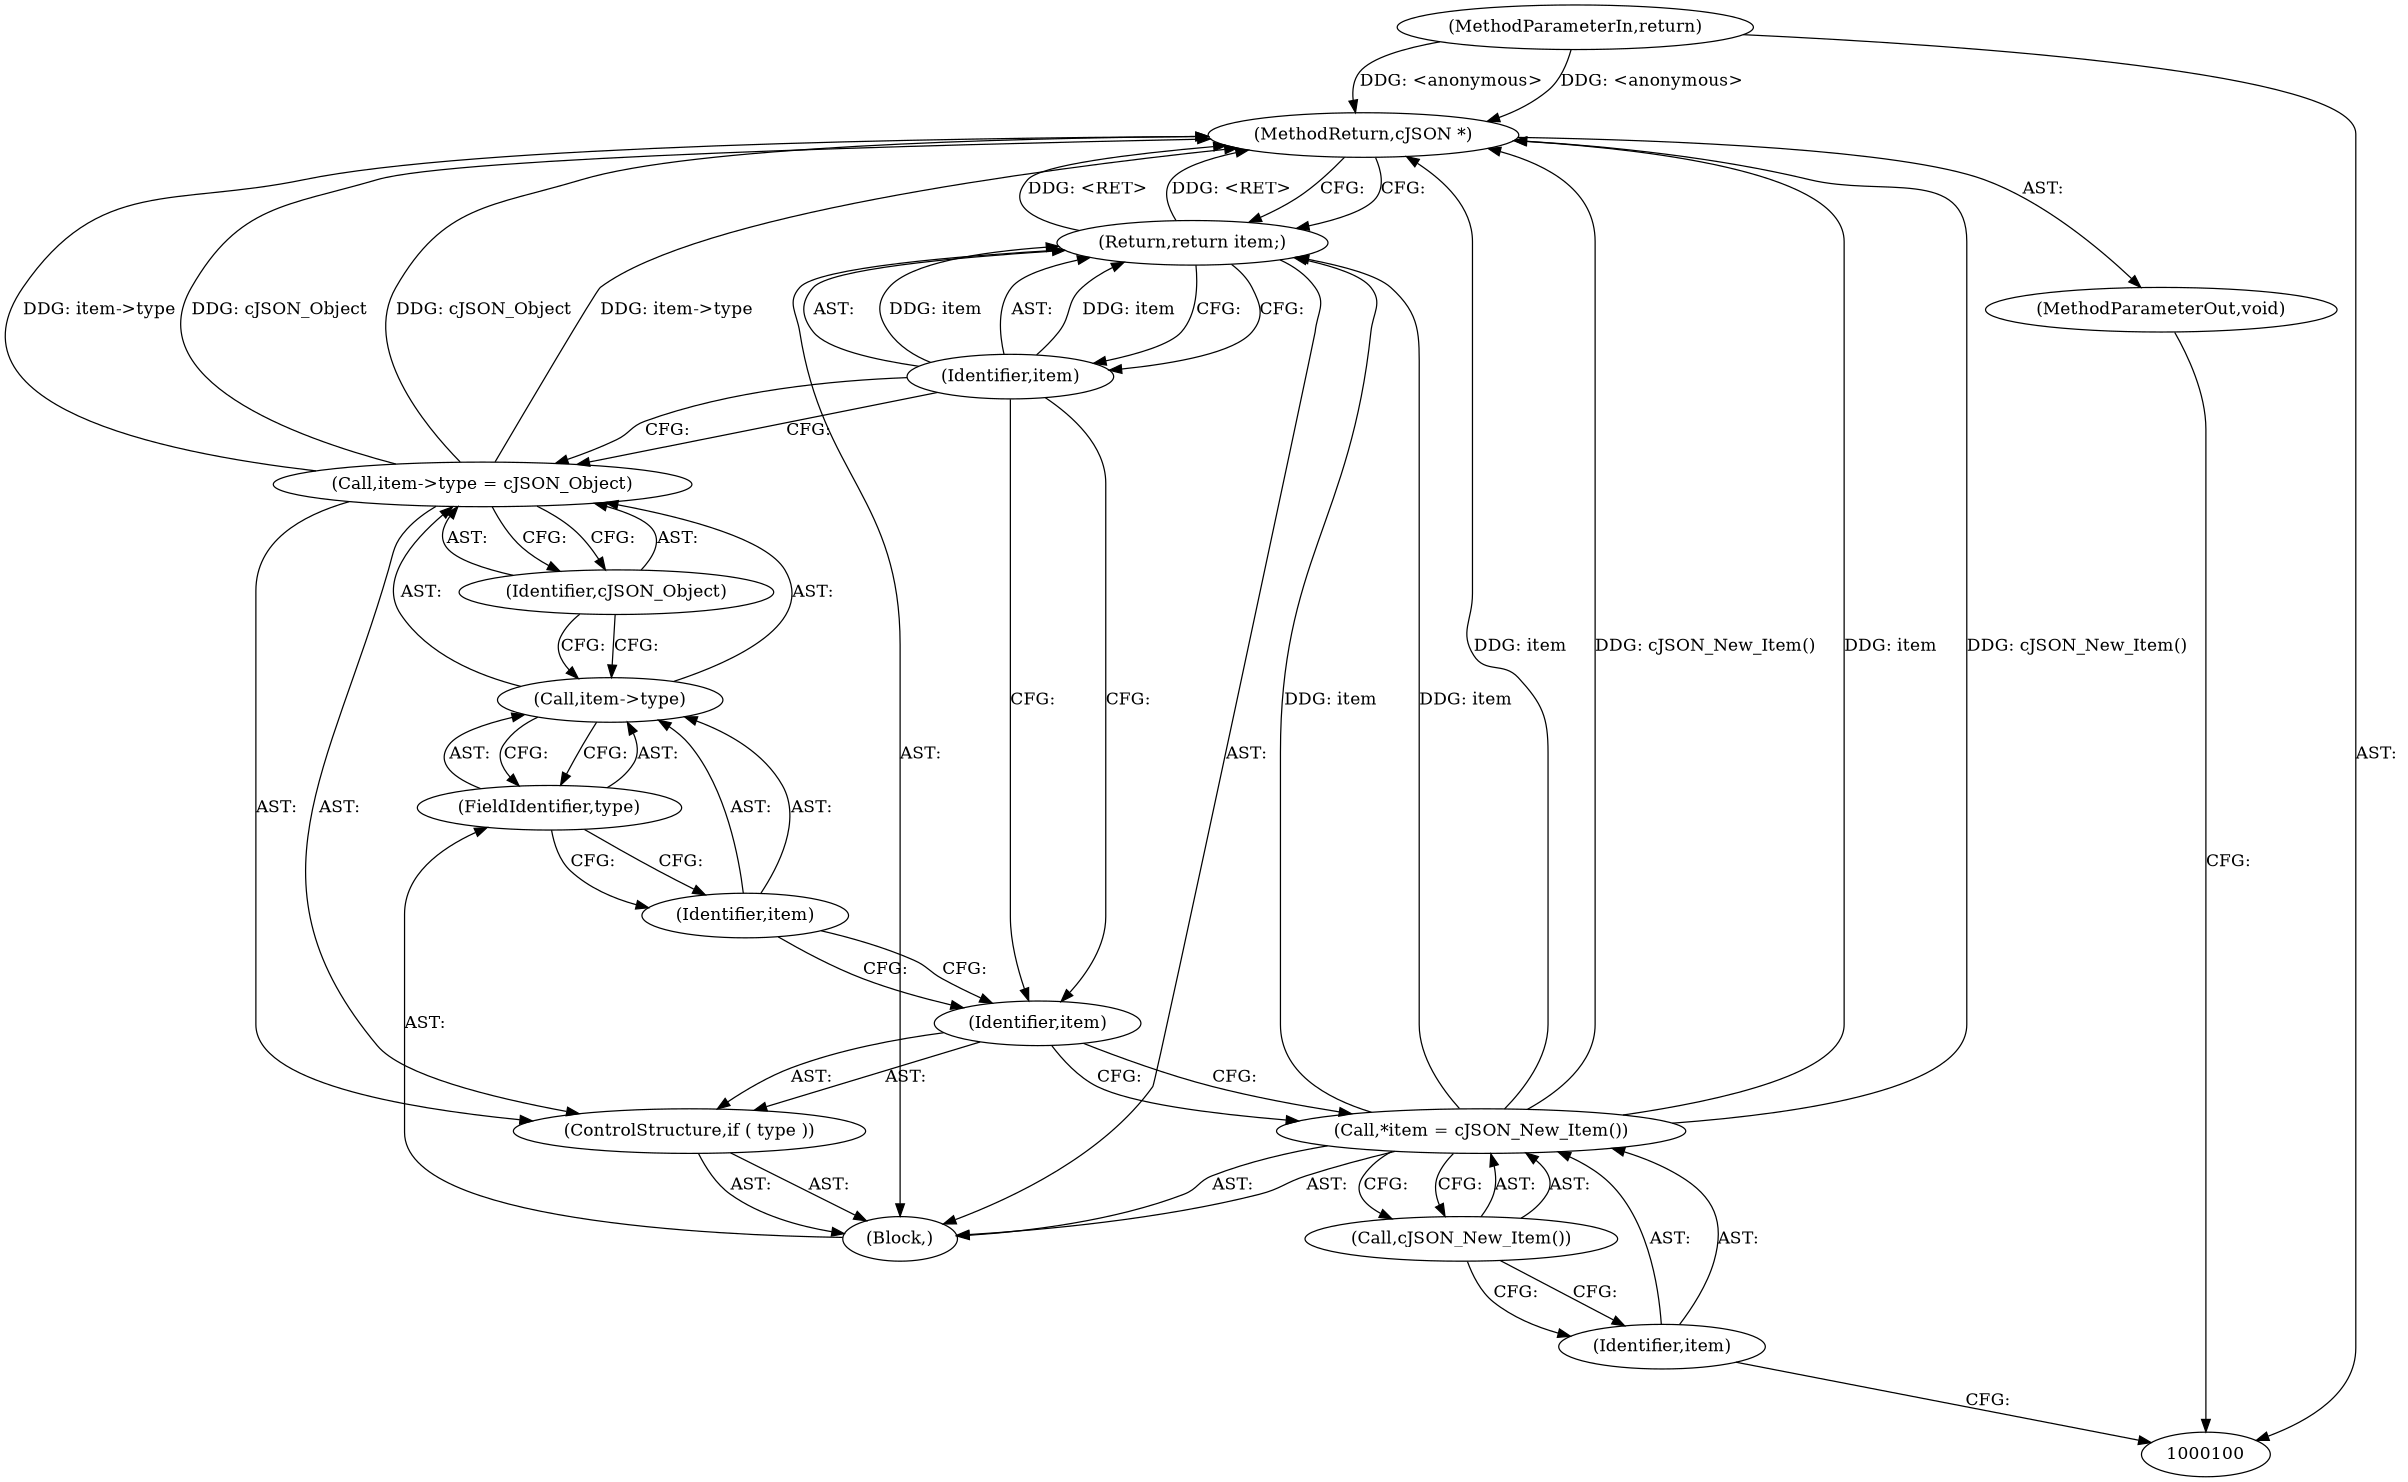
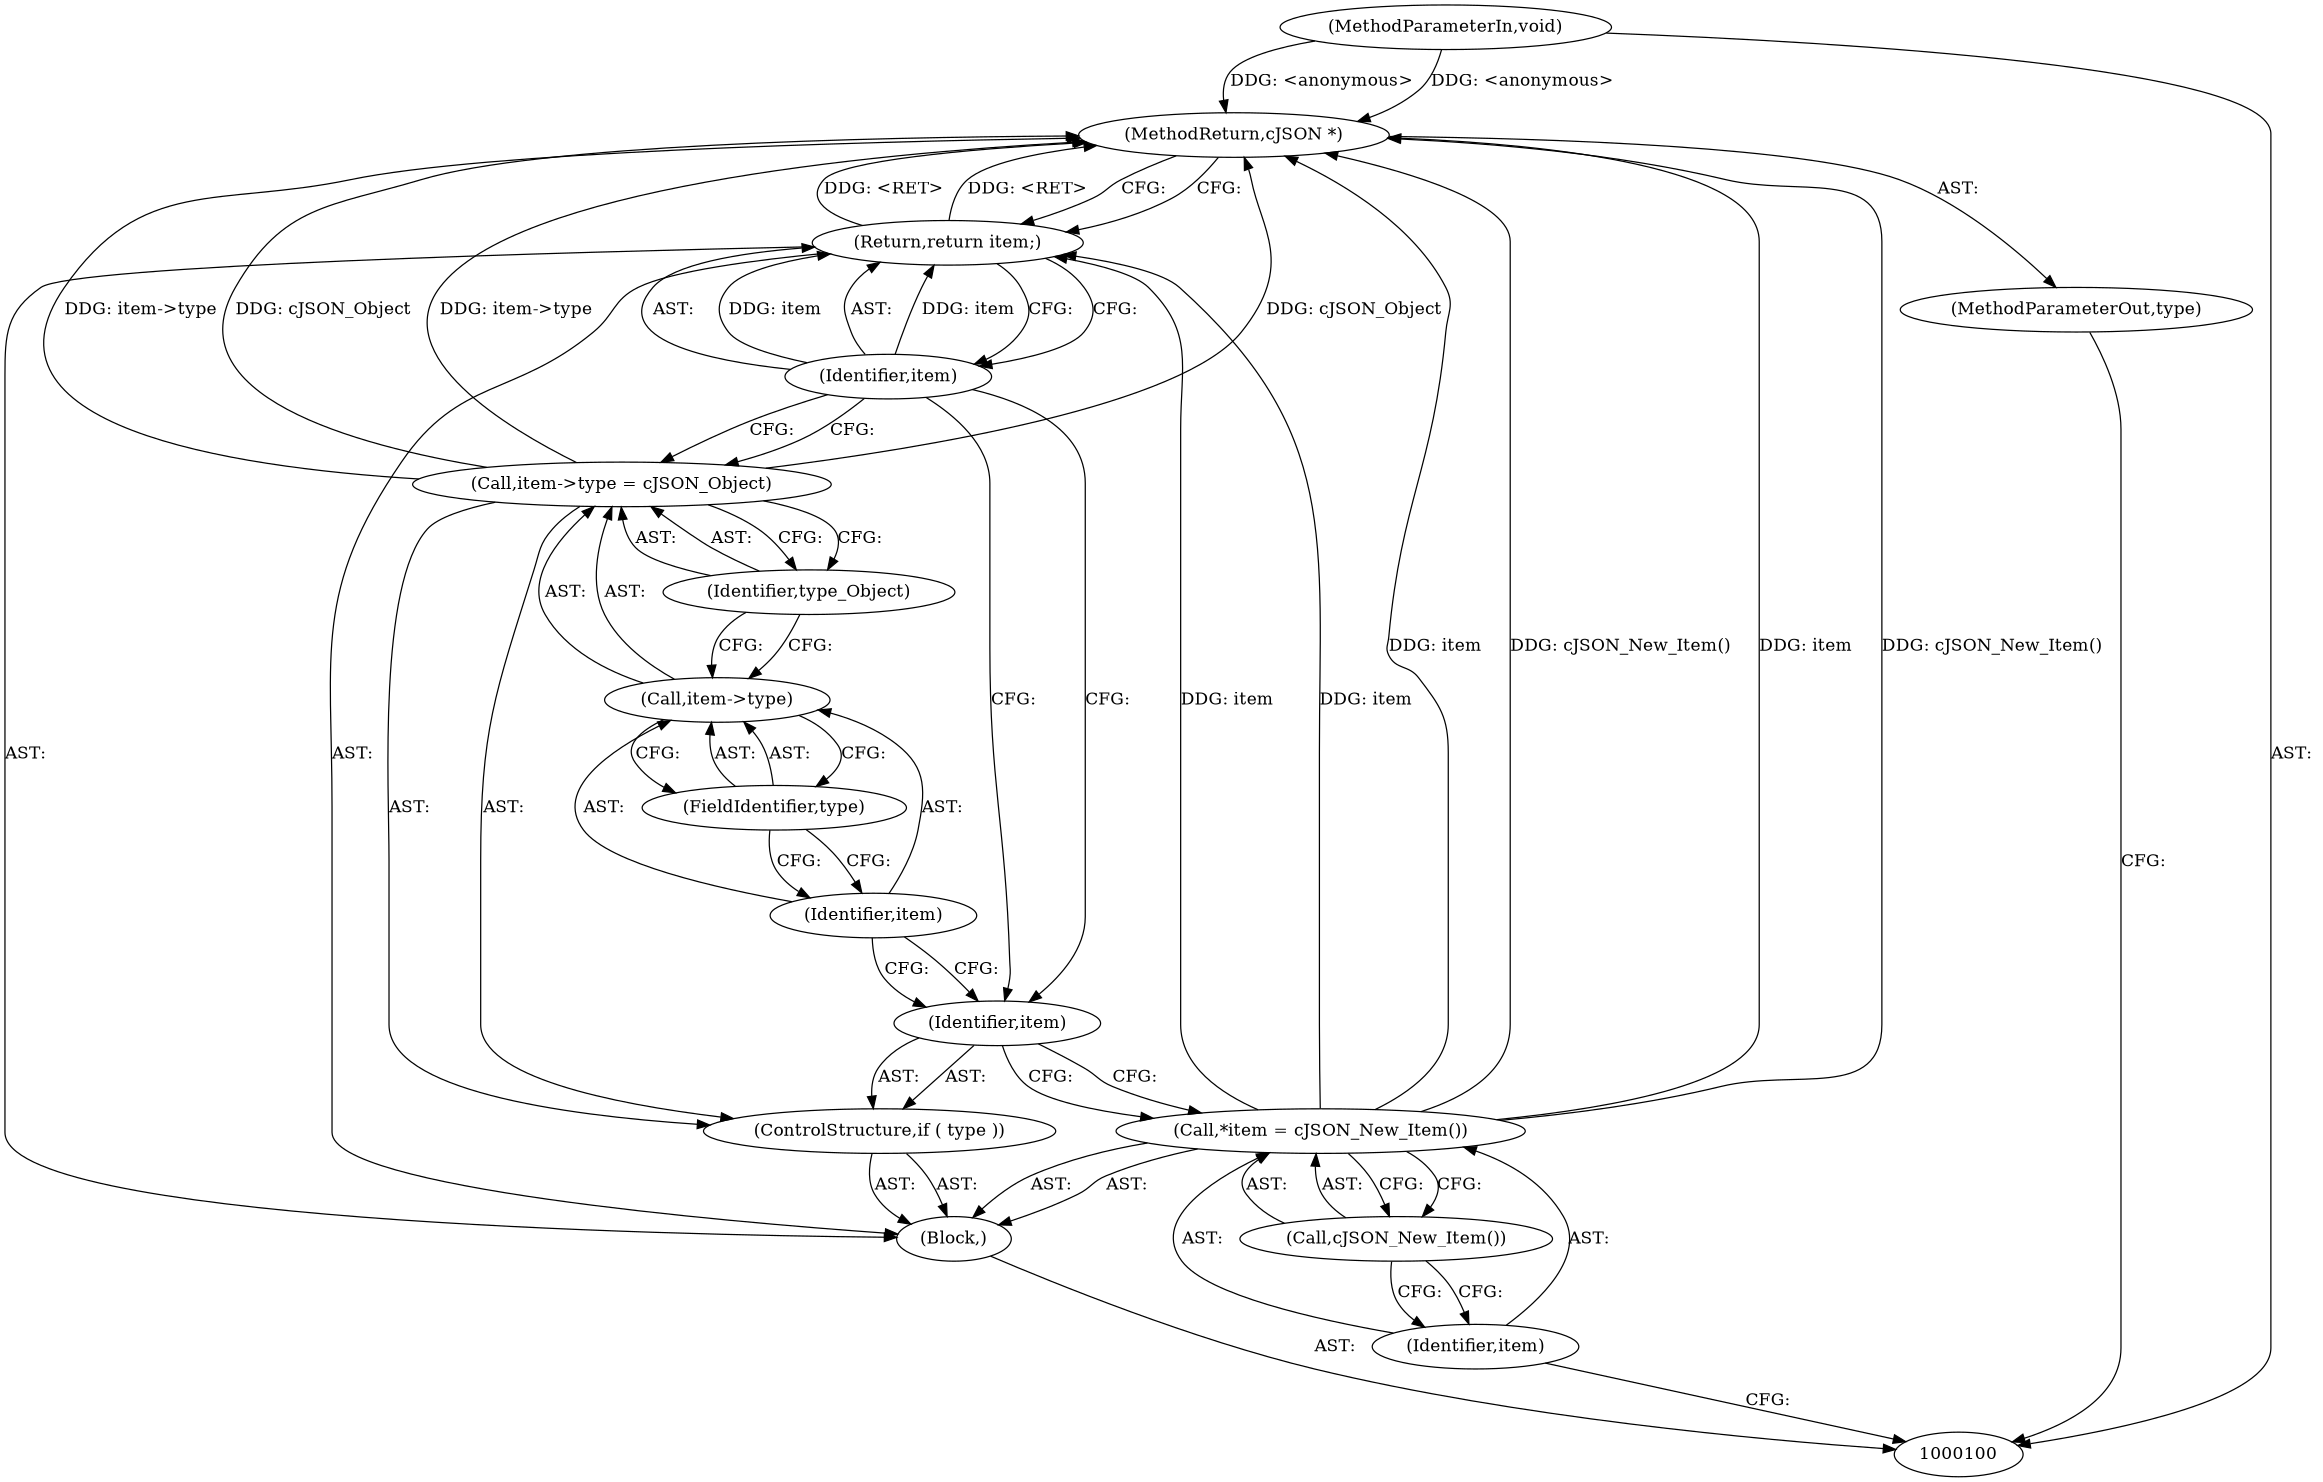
(1575, 27) -> (1446, 27)
(2161, 310) -> (2076, 310)
(616, 592) -> (809, 592)
(448, 1182) -> (1428, 1393)
